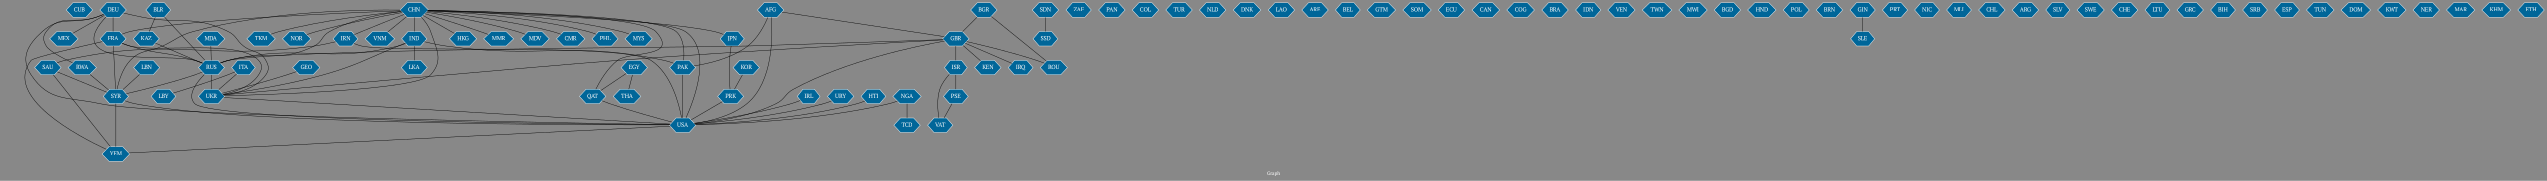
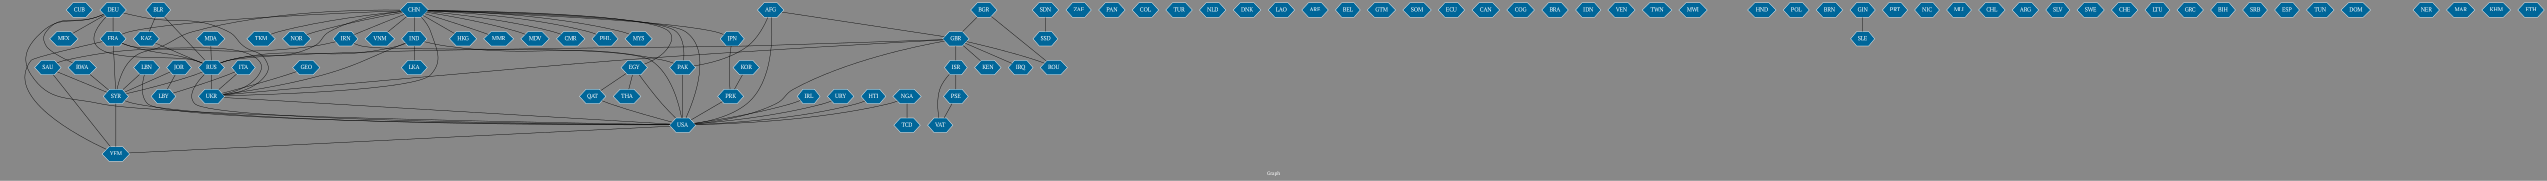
(1727, 10) -> none
(2392, 10) -> none
(642, 25) -> (573, 15)
none -> (179, 68)
none -> (657, 97)
none -> (393, 121)
